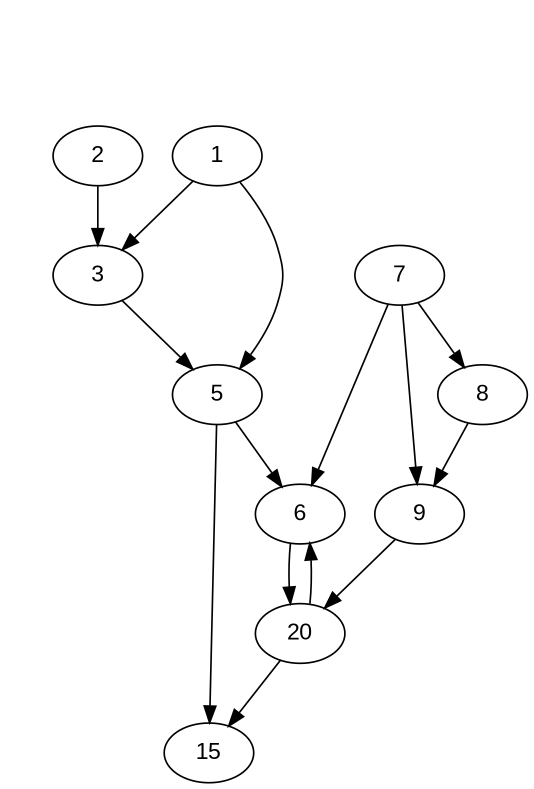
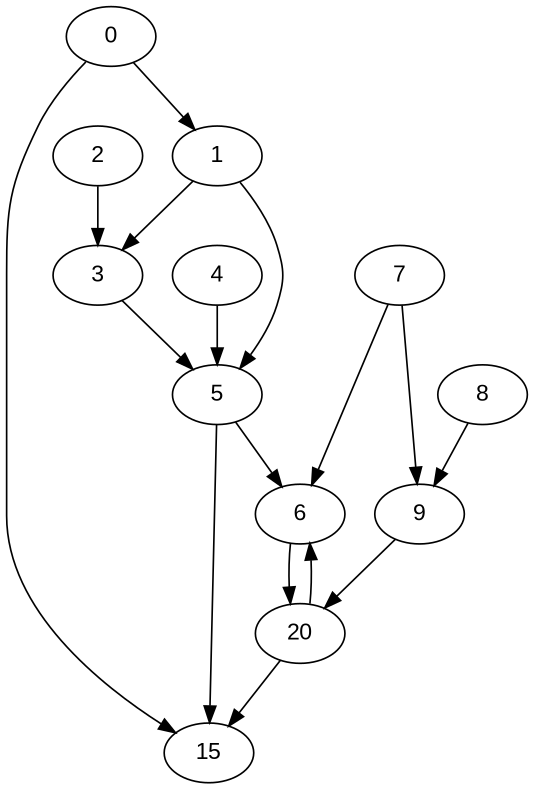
none -> (111, 36)
none -> (217, 275)
(436, 328) -> none
